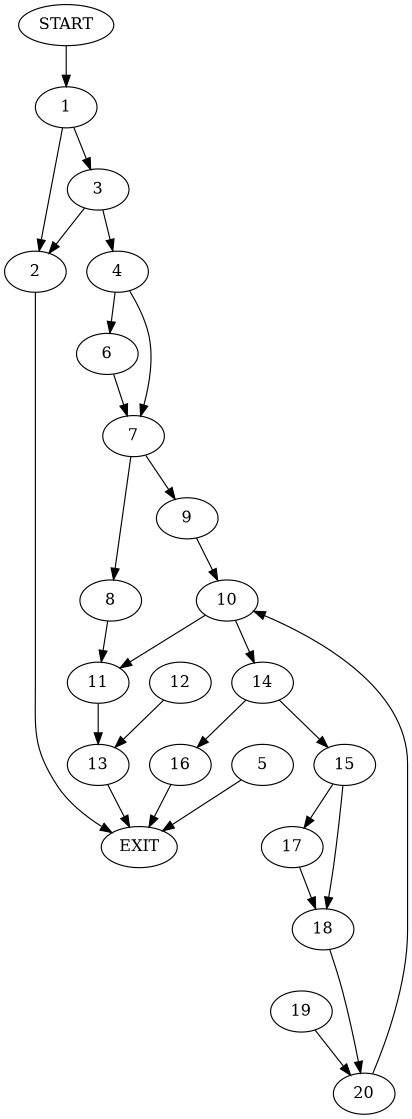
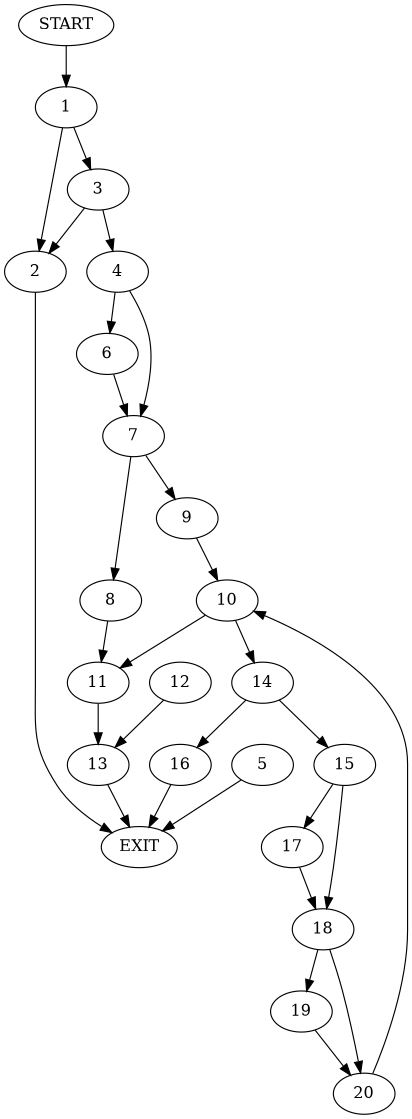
none -> (314, 965)
